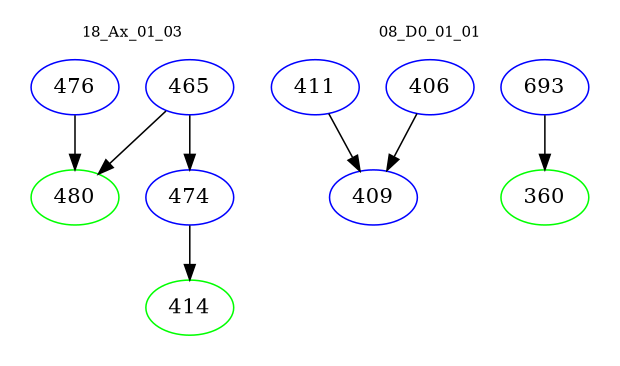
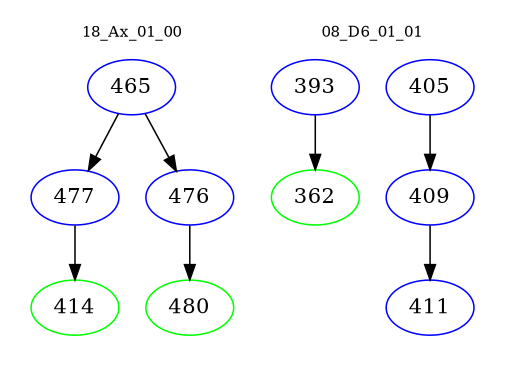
(132, 33) -> (132, 33)
(430, 33) -> (373, 33)
(430, 87) -> (430, 87)
(545, 87) -> (315, 87)
(341, 135) -> (430, 245)
(138, 137) -> (157, 135)
(190, 197) -> (75, 197)
(545, 197) -> (315, 197)
